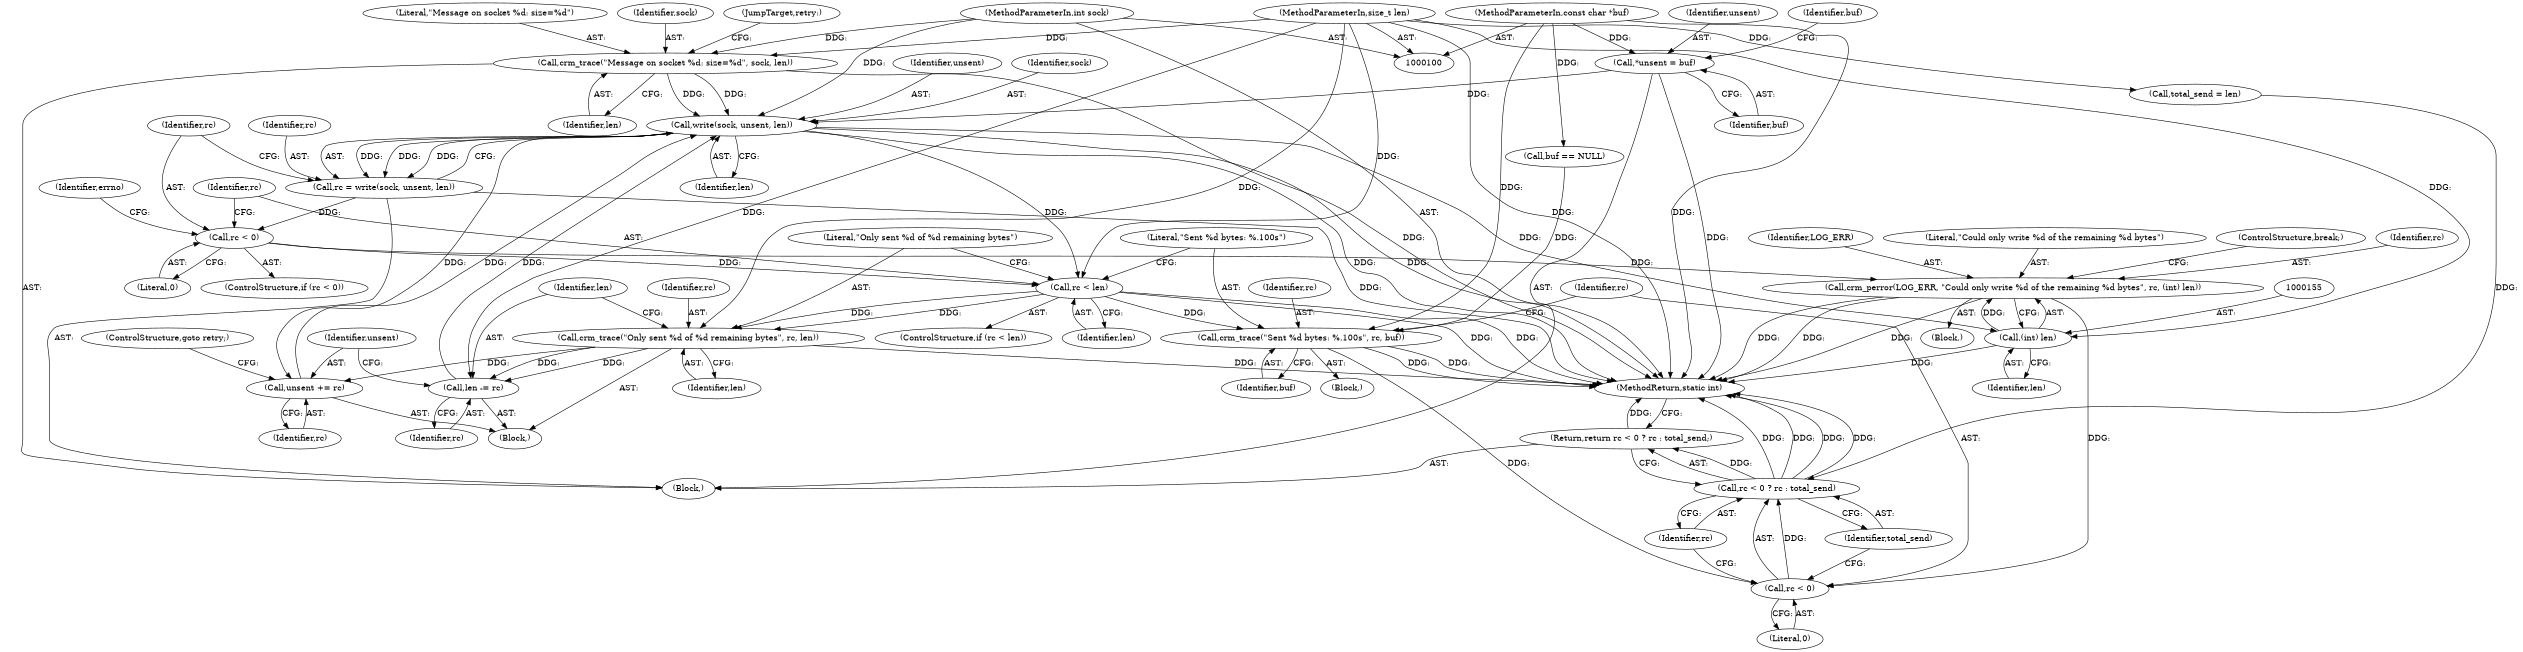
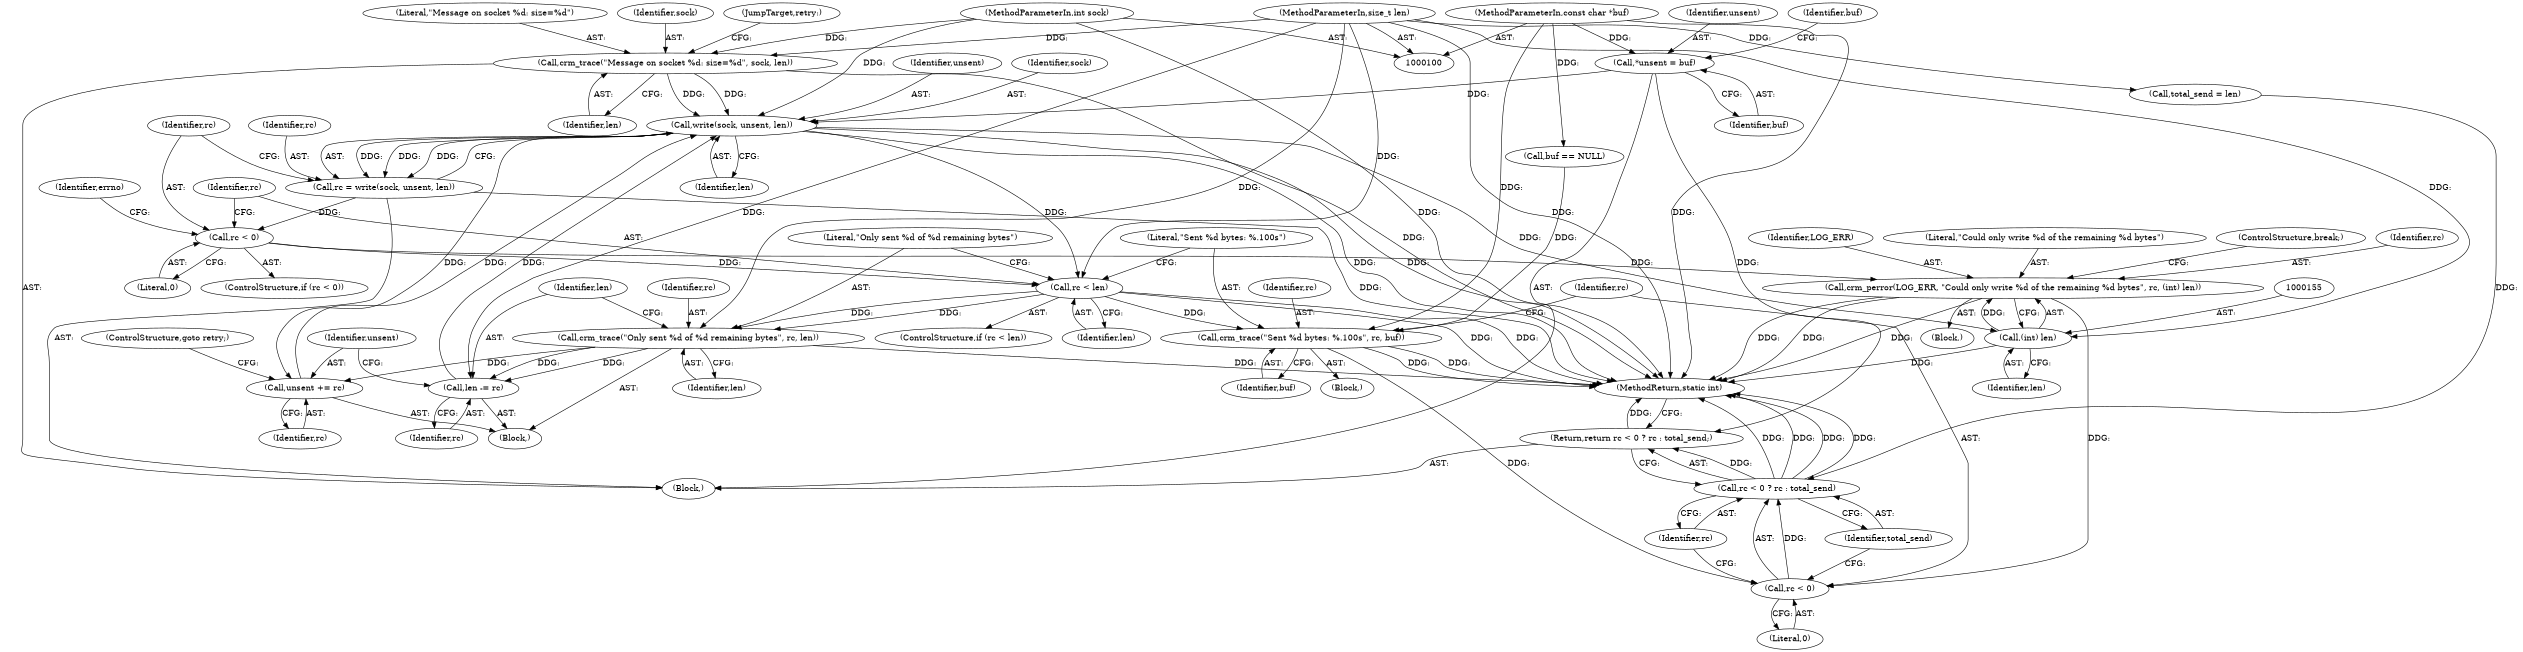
(1431, 213) -> (1431, 213)
(1703, 225) -> (1744, 284)
